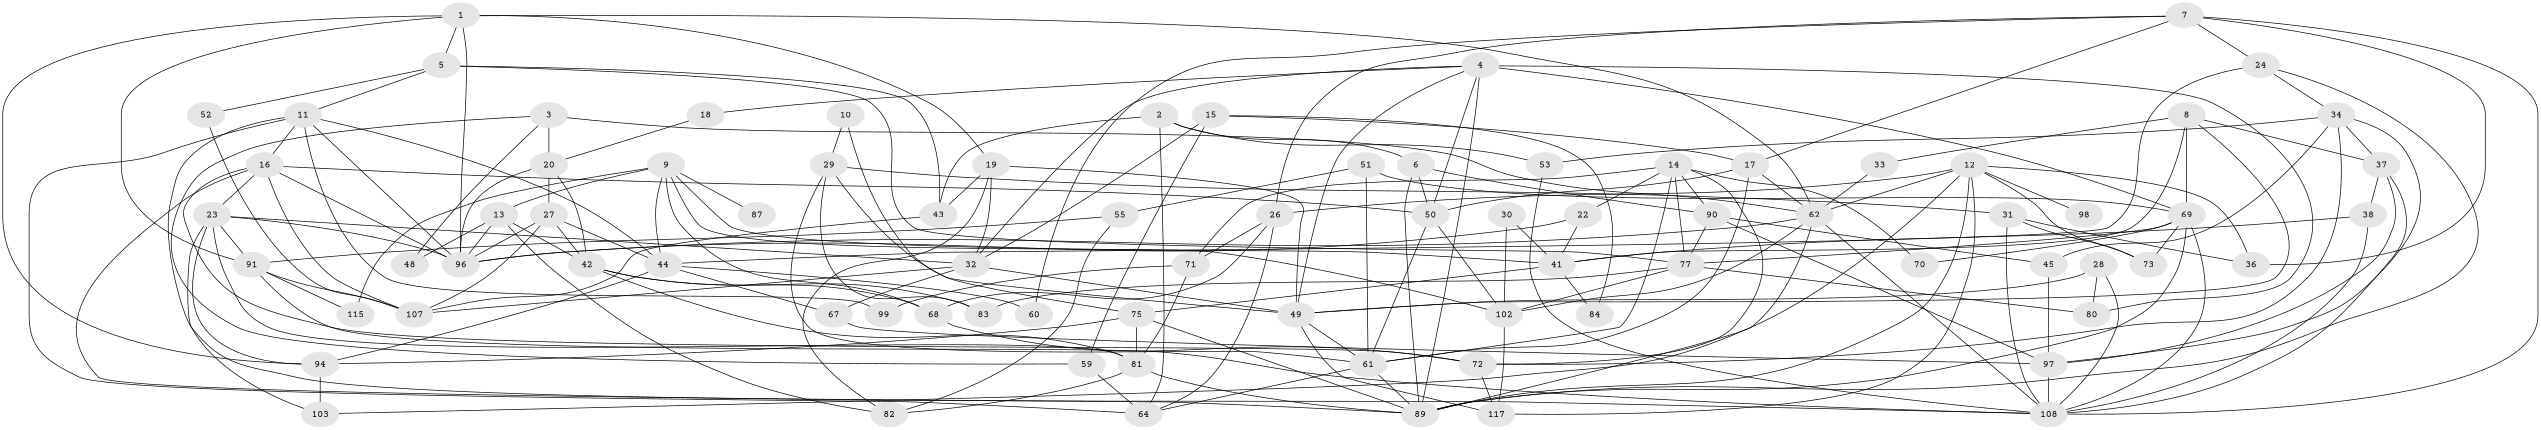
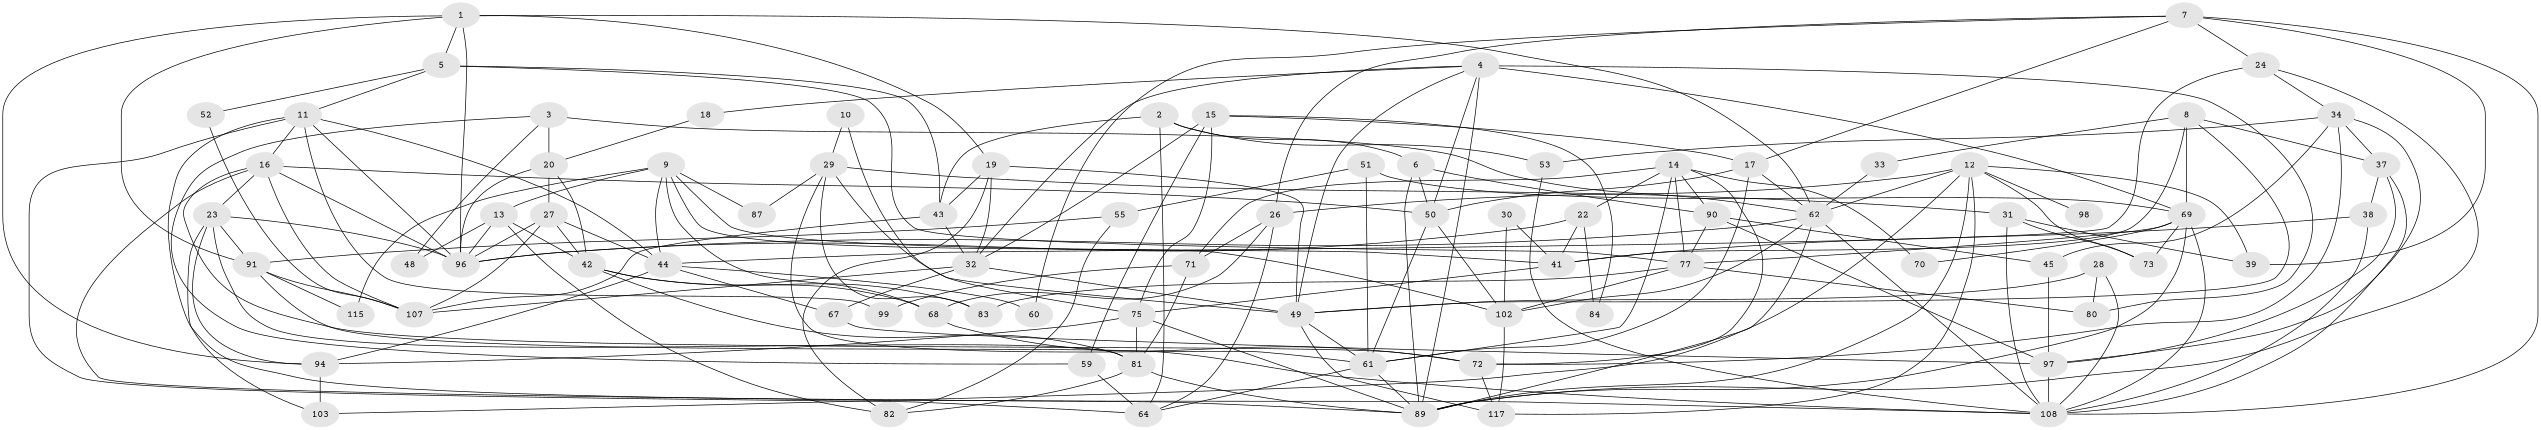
none -> (793, 190)
none -> (1196, 224)
(555, 237) -> (955, 240)
(2251, 265) -> (2251, 265)
(1576, 290) -> (1589, 265)
